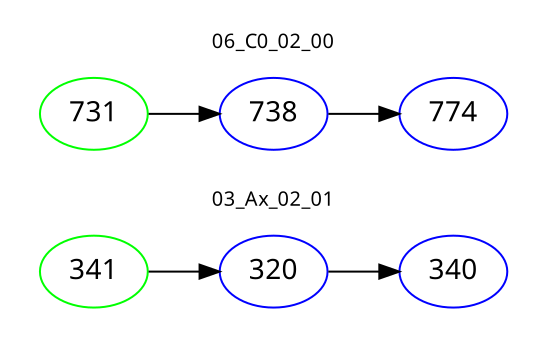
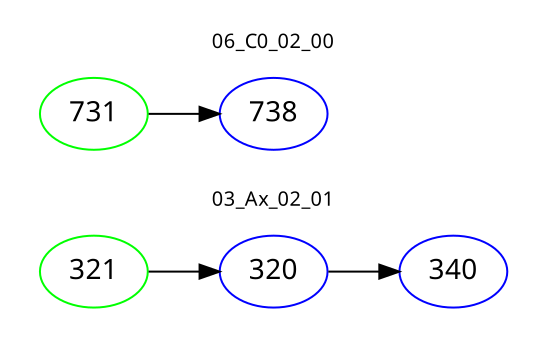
(453, 114) -> none
(94, 272) -> (94, 272)
